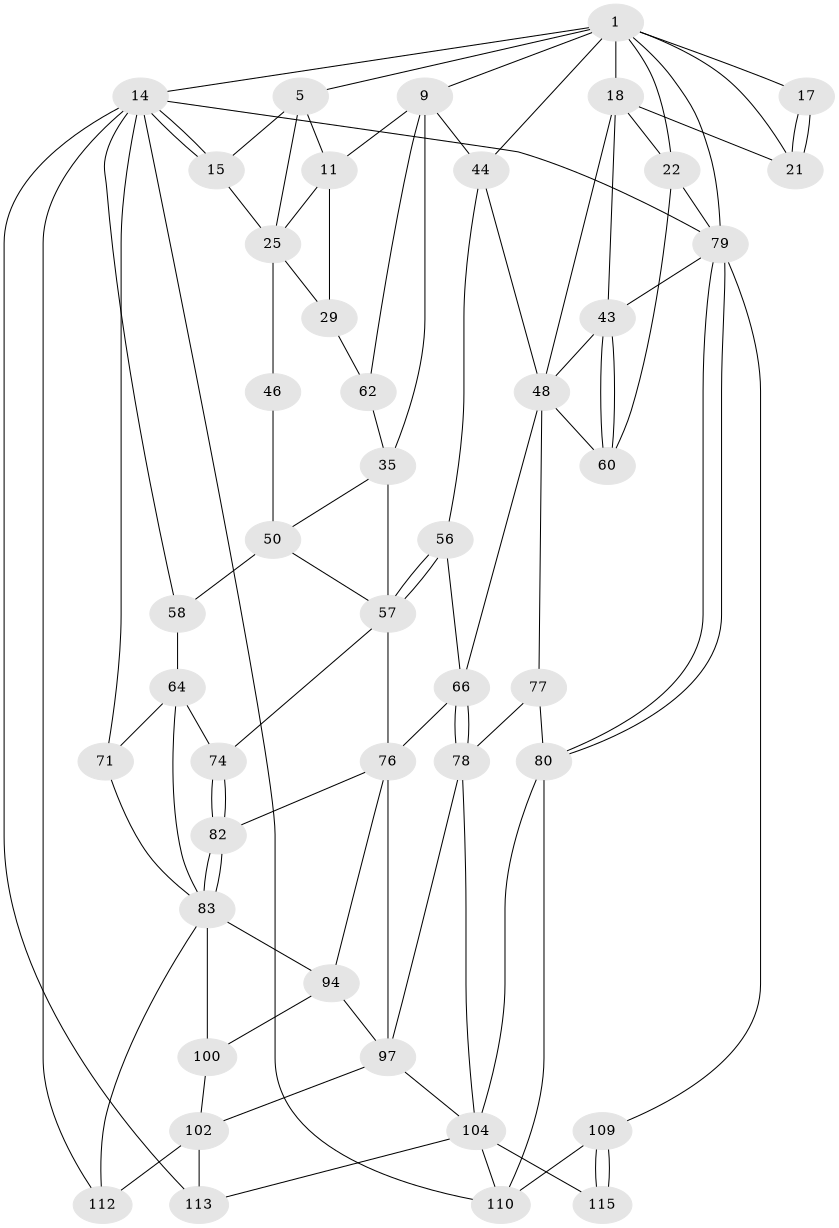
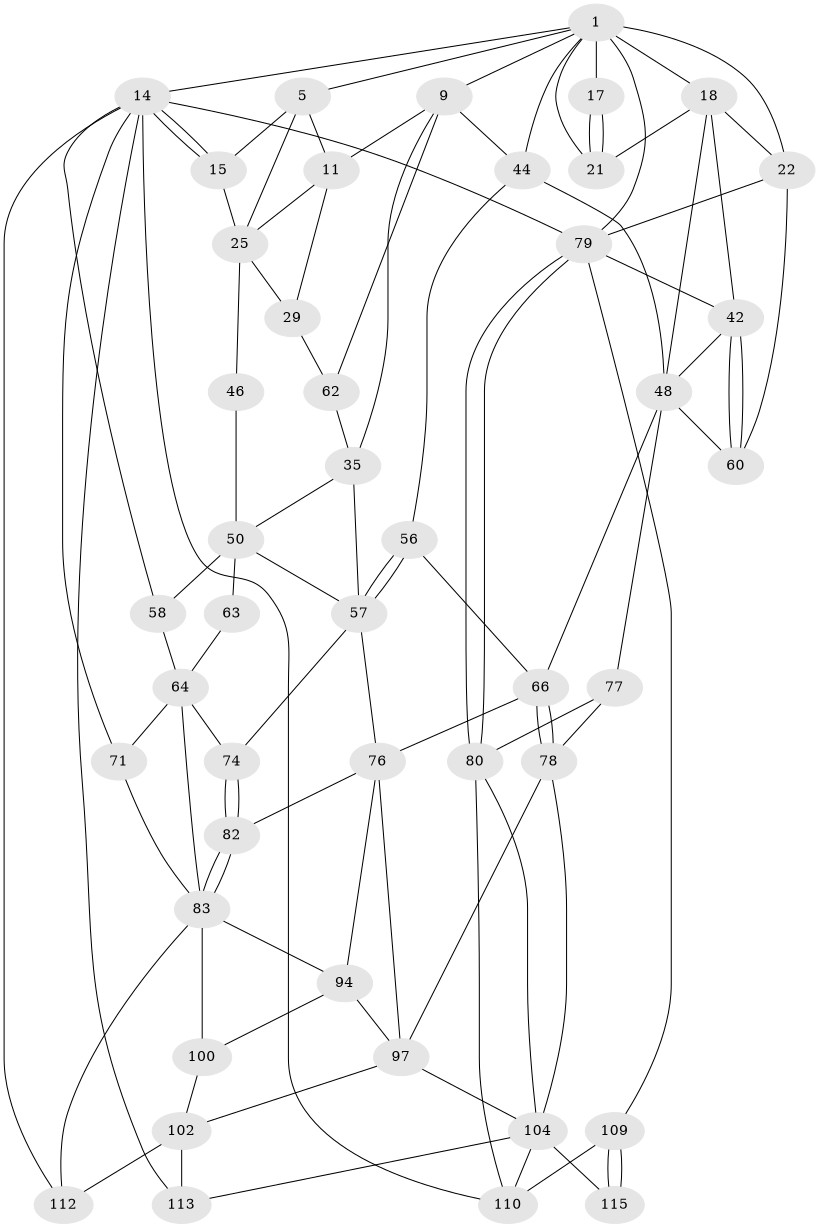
(608, 318) -> (736, 318)
none -> (232, 614)
